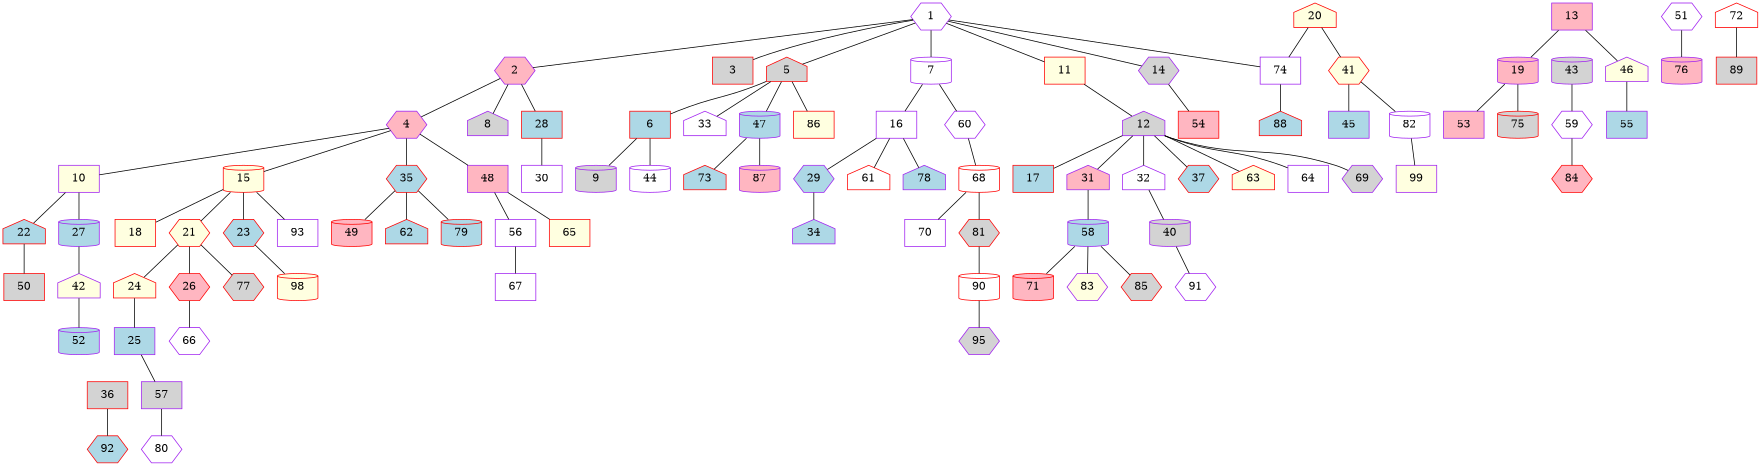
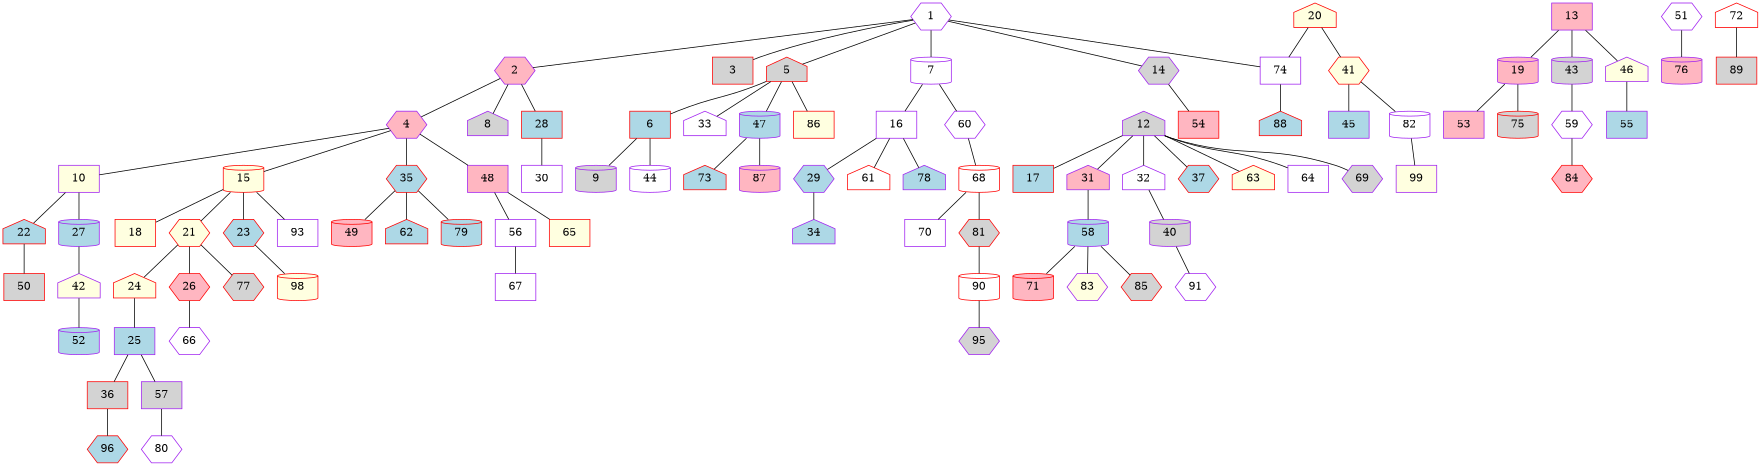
none -> (1572, 44)
(1065, 71) -> none
none -> (121, 368)
(108, 449) -> (108, 449)
